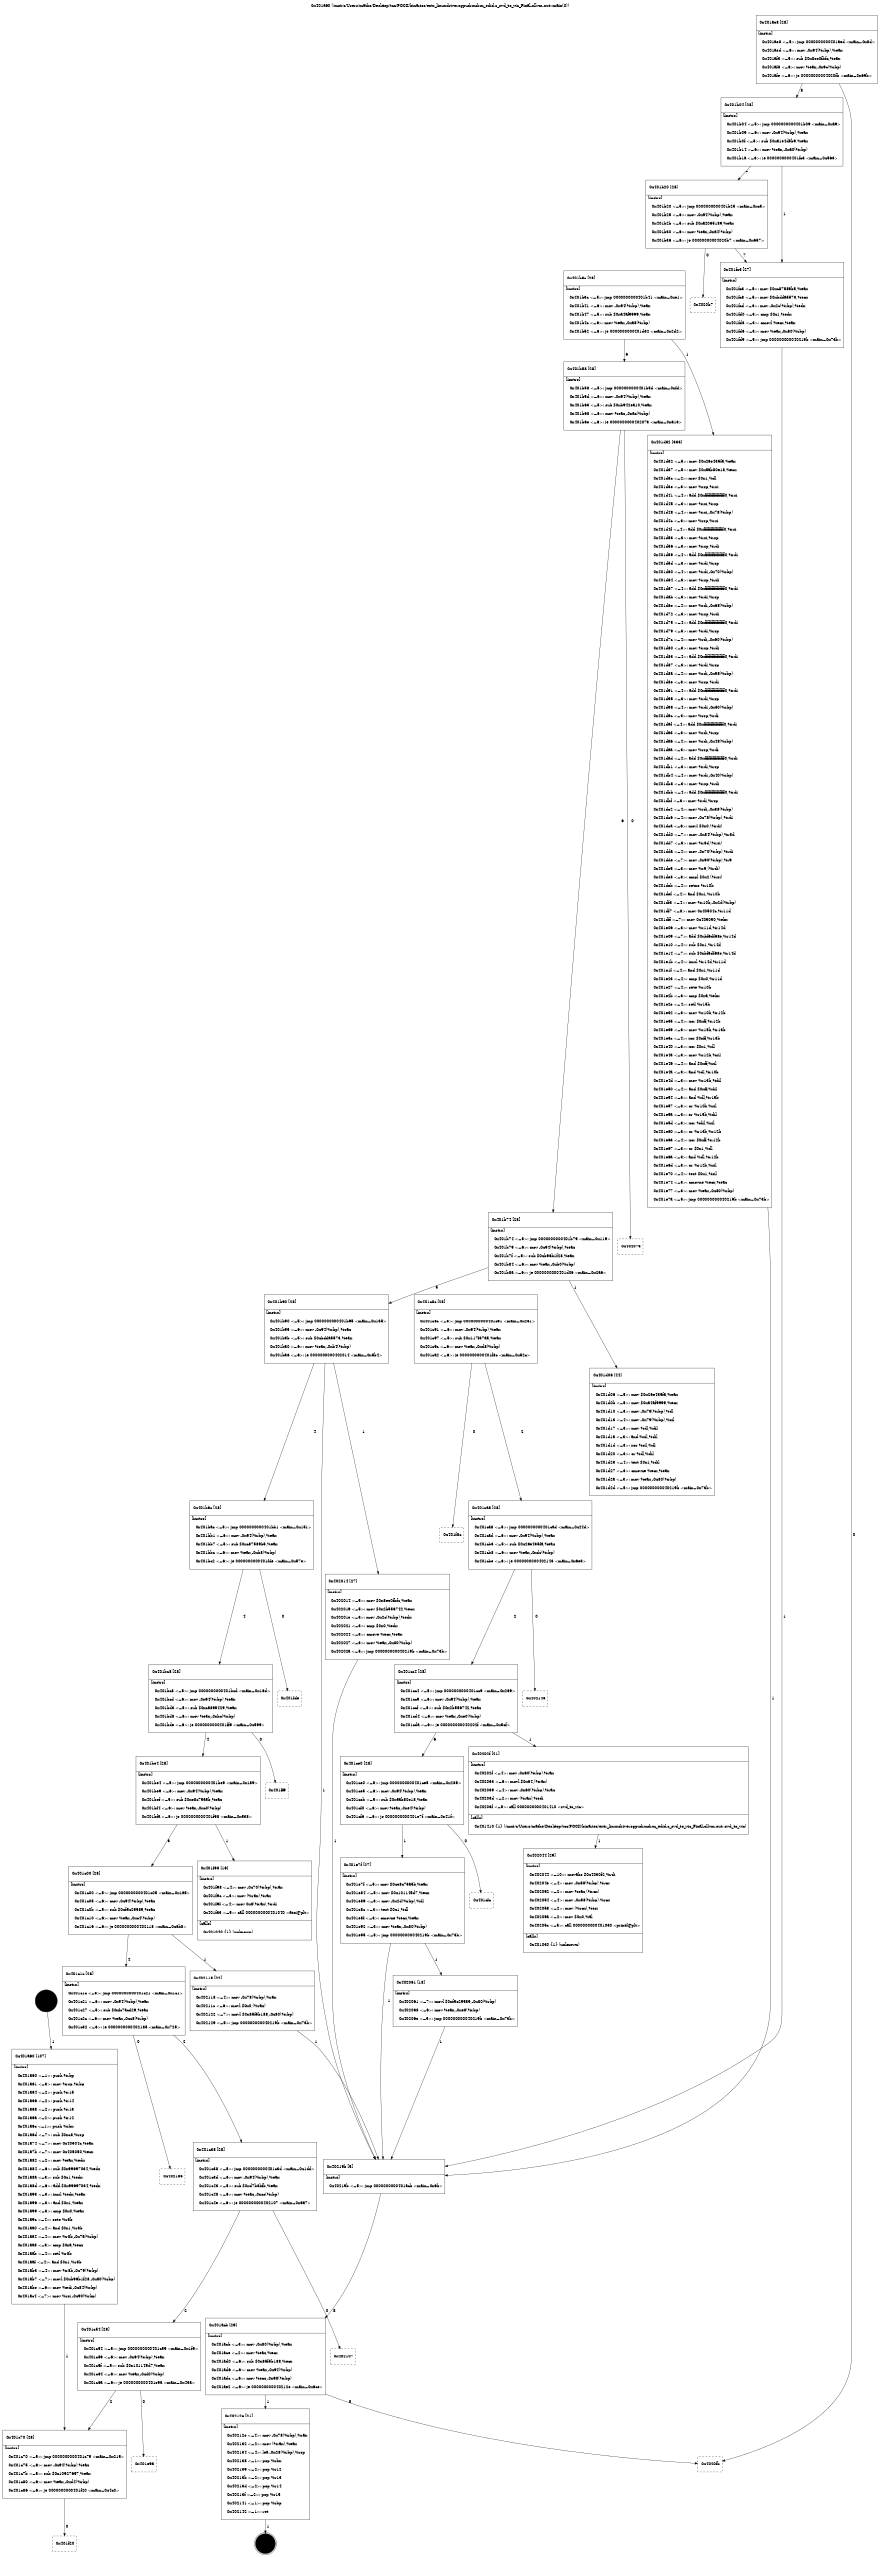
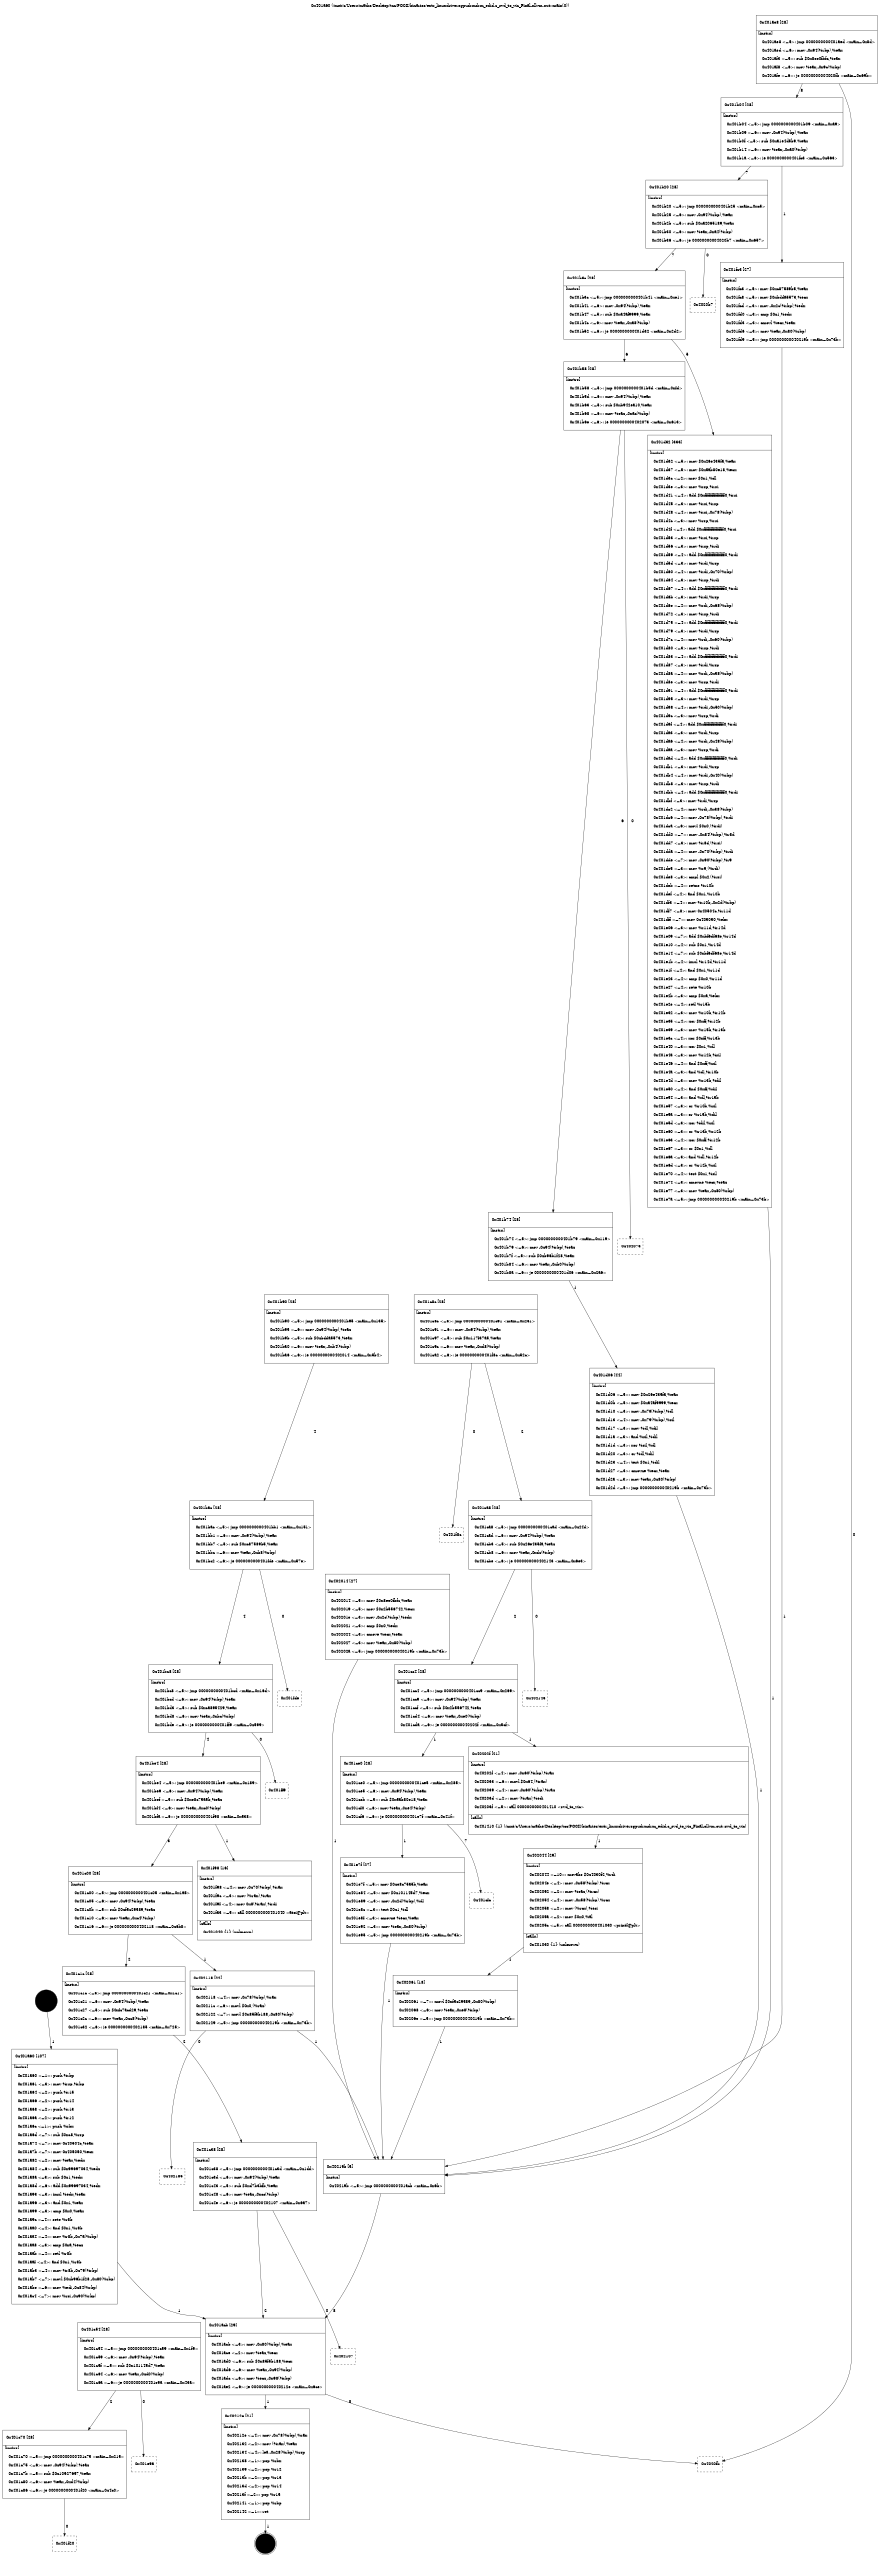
(740, 254) -> (666, 259)
(687, 355) -> (687, 355)
(440, 1285) -> none
(356, 1467) -> none
(434, 1740) -> (434, 1740)
(321, 1765) -> (758, 1937)
(465, 1841) -> (465, 1841)
(433, 1958) -> (507, 1960)
(151, 2101) -> (175, 2095)
(211, 2268) -> (260, 2263)
(65, 2366) -> (154, 2301)
